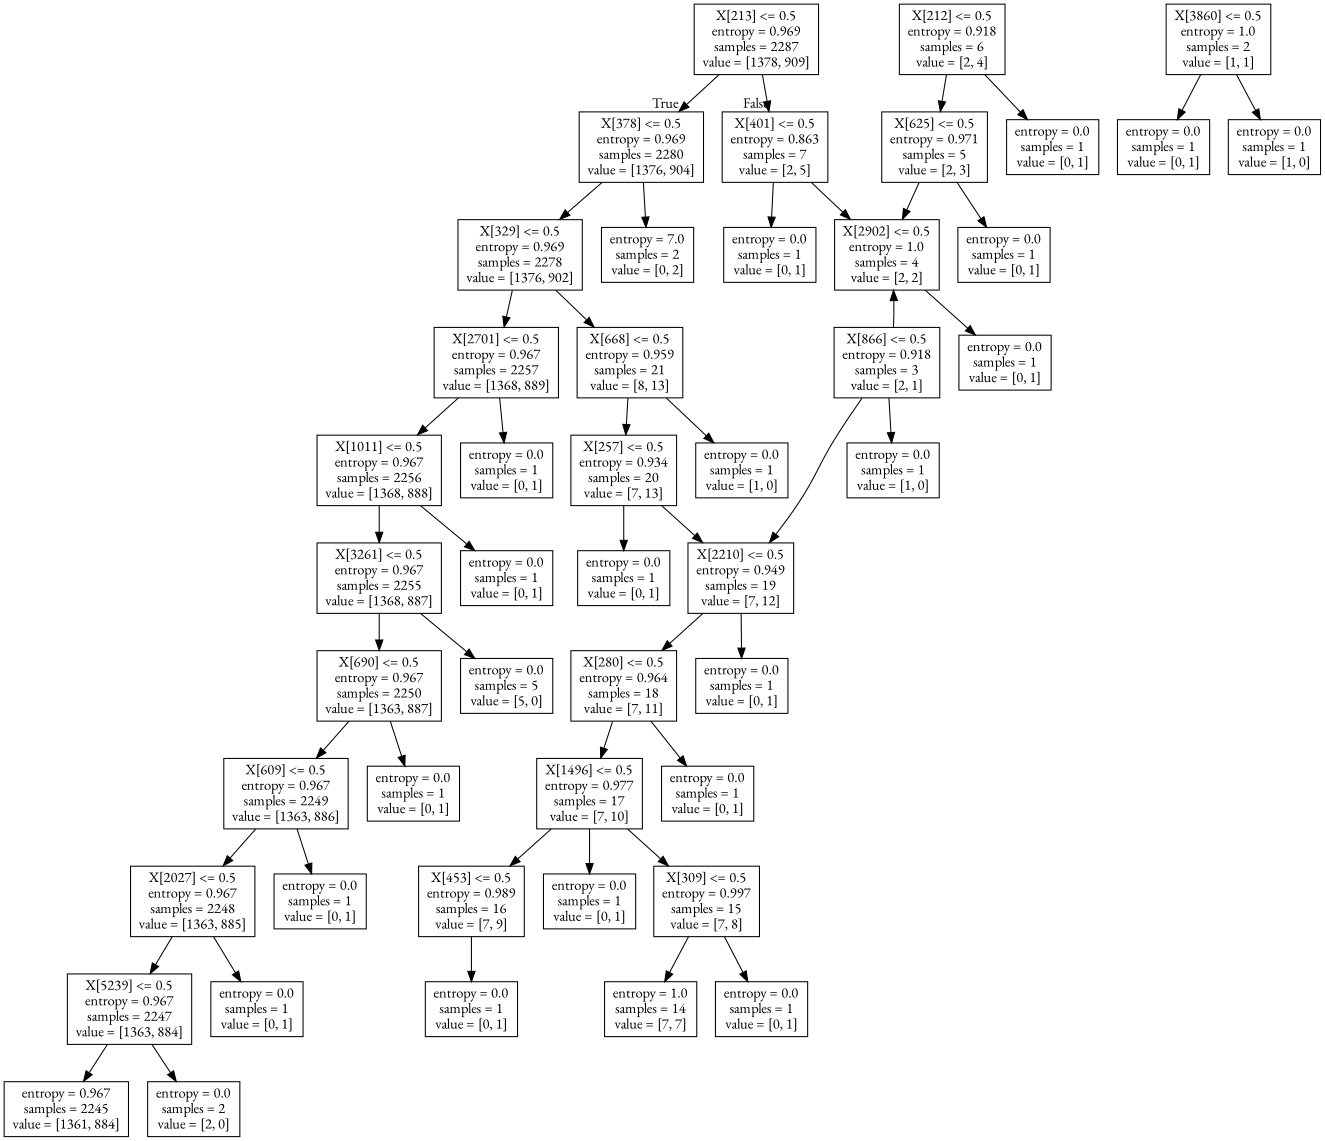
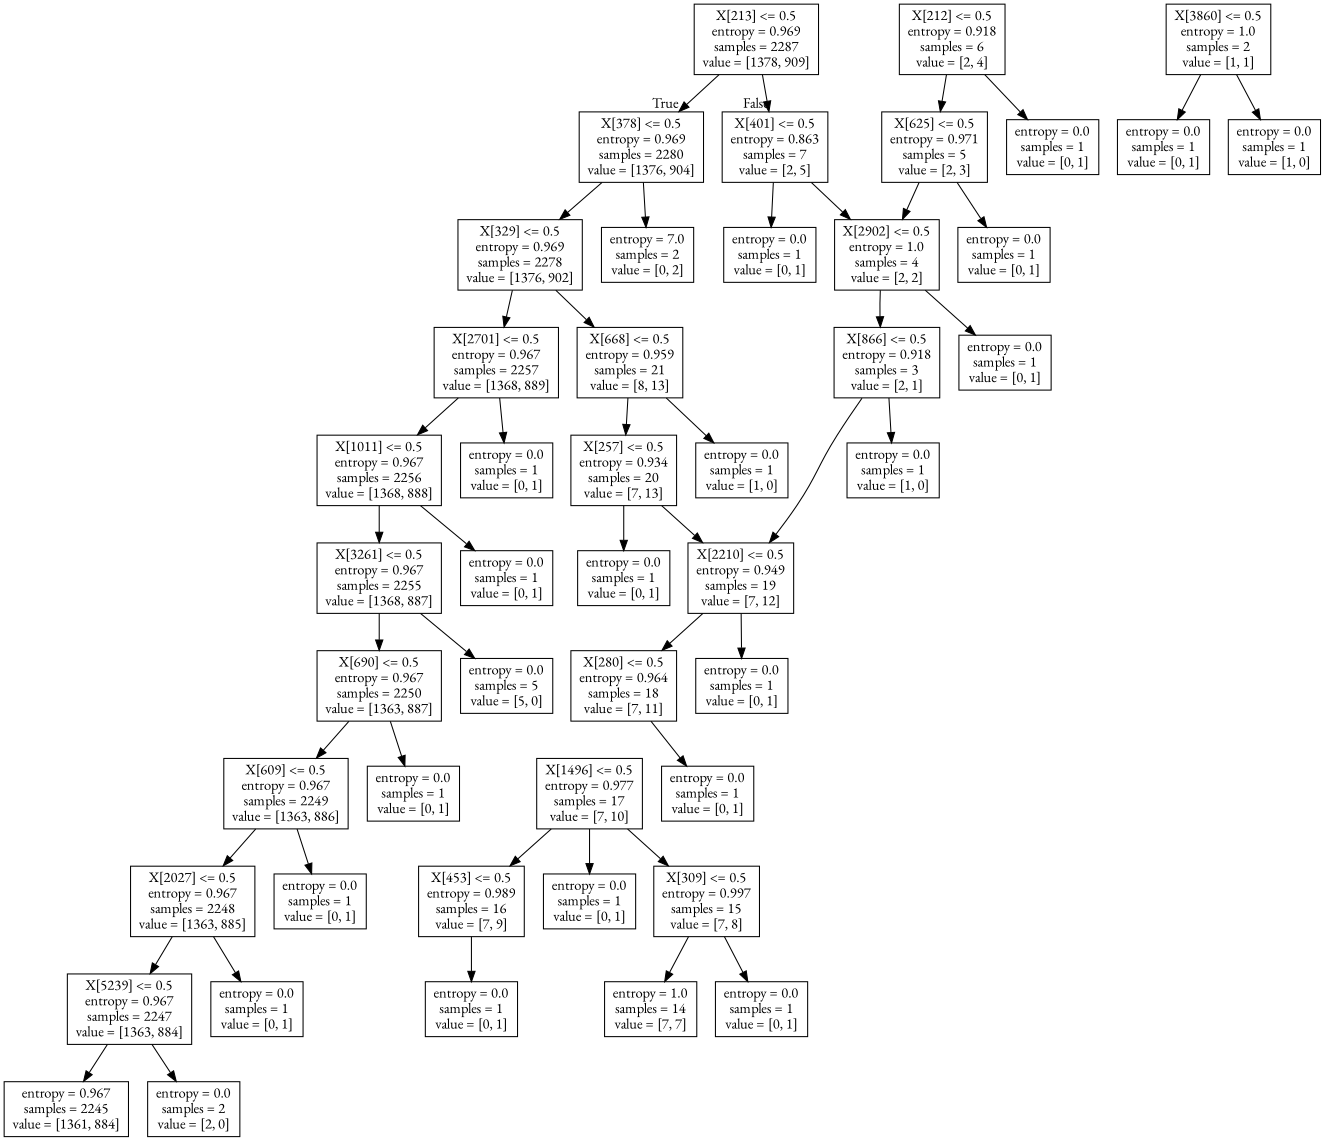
(894, 314) -> (880, 303)
(608, 735) -> none
